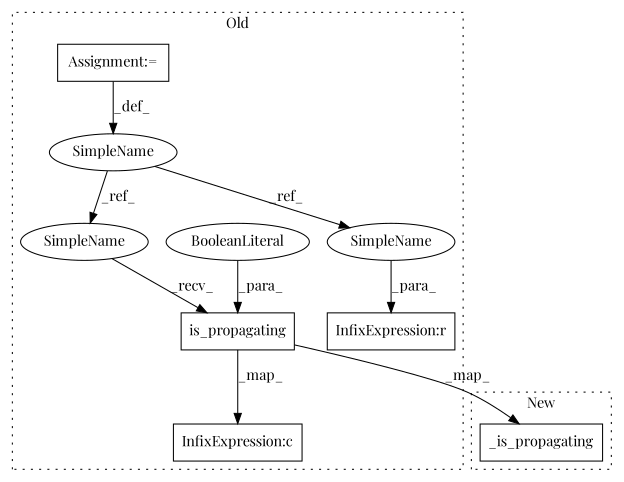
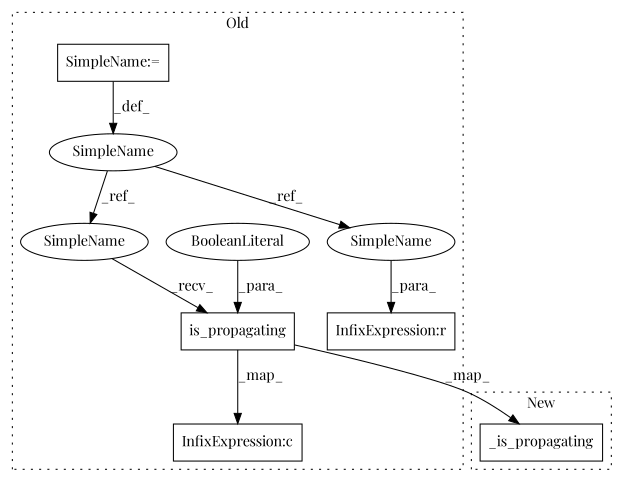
(113, 63) -> (113, 63)
